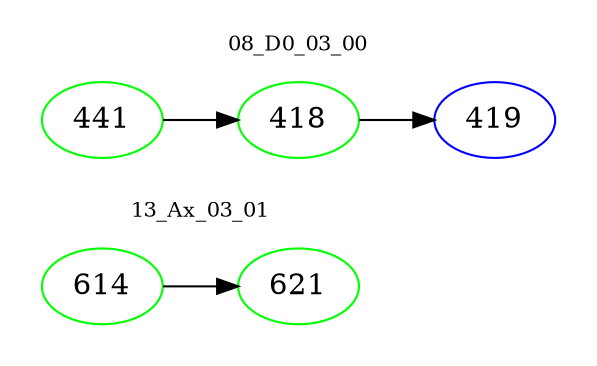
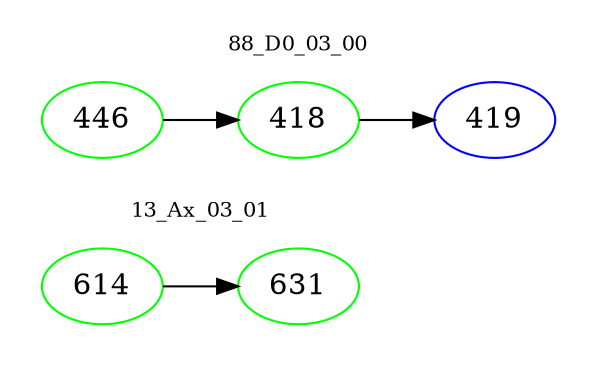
(299, 45) -> (299, 45)
(102, 120) -> (102, 120)
(299, 286) -> (299, 286)
